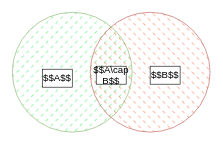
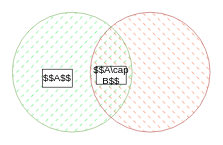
(165, 75) -> none
